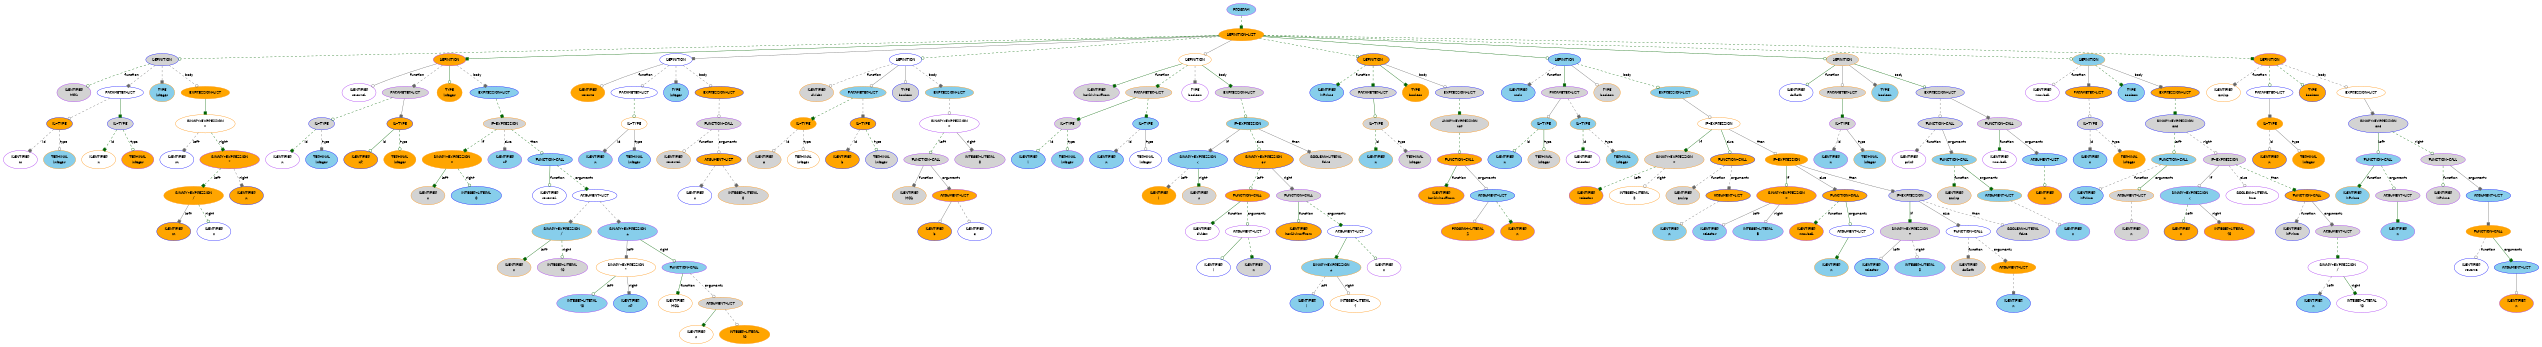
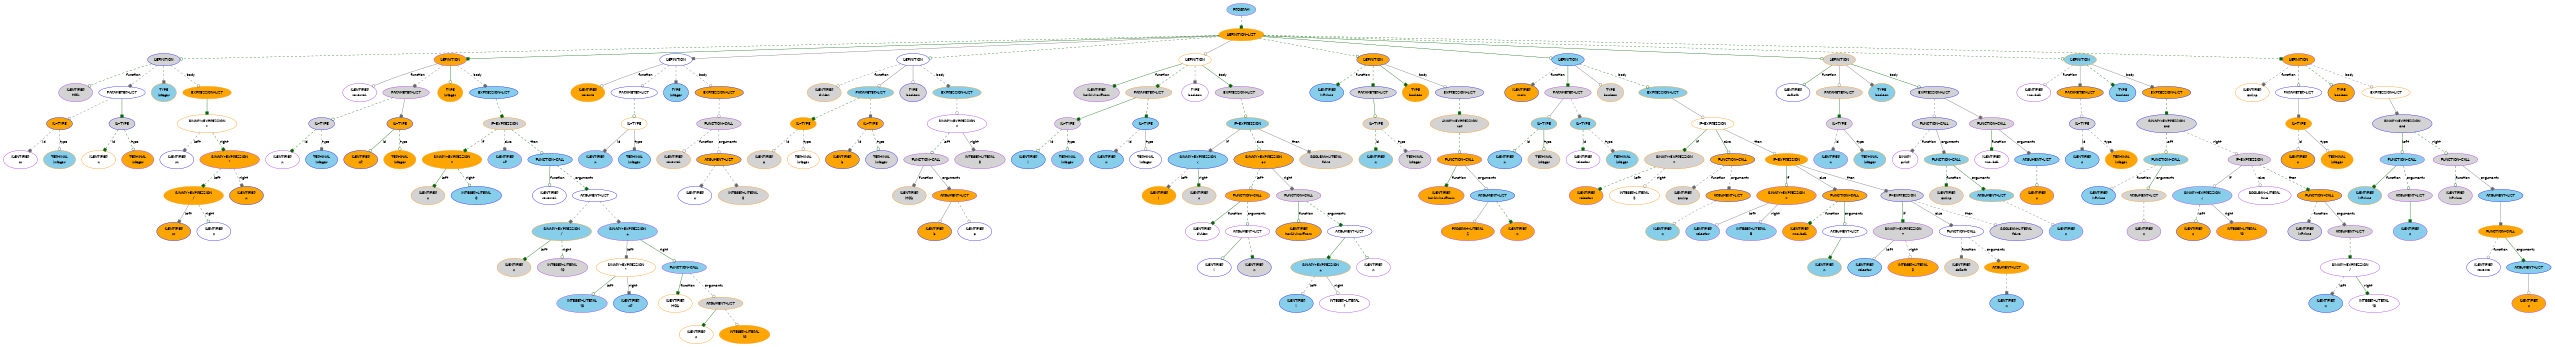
(1518, 93) -> (1522, 93)
(1909, 160) -> (1905, 160)
(1920, 267) -> (1913, 267)
(1355, 303) -> (1345, 303)
